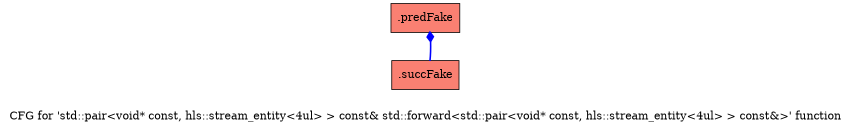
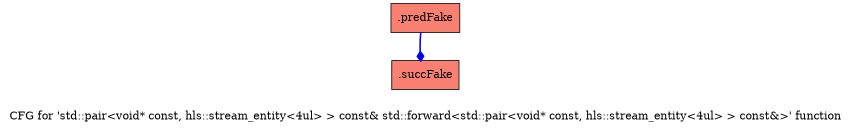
(431, 51) -> (420, 42)
